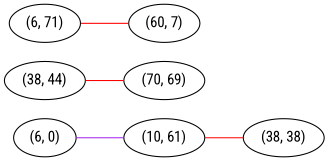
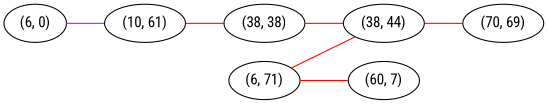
none -> (324, 23)
none -> (323, 52)
